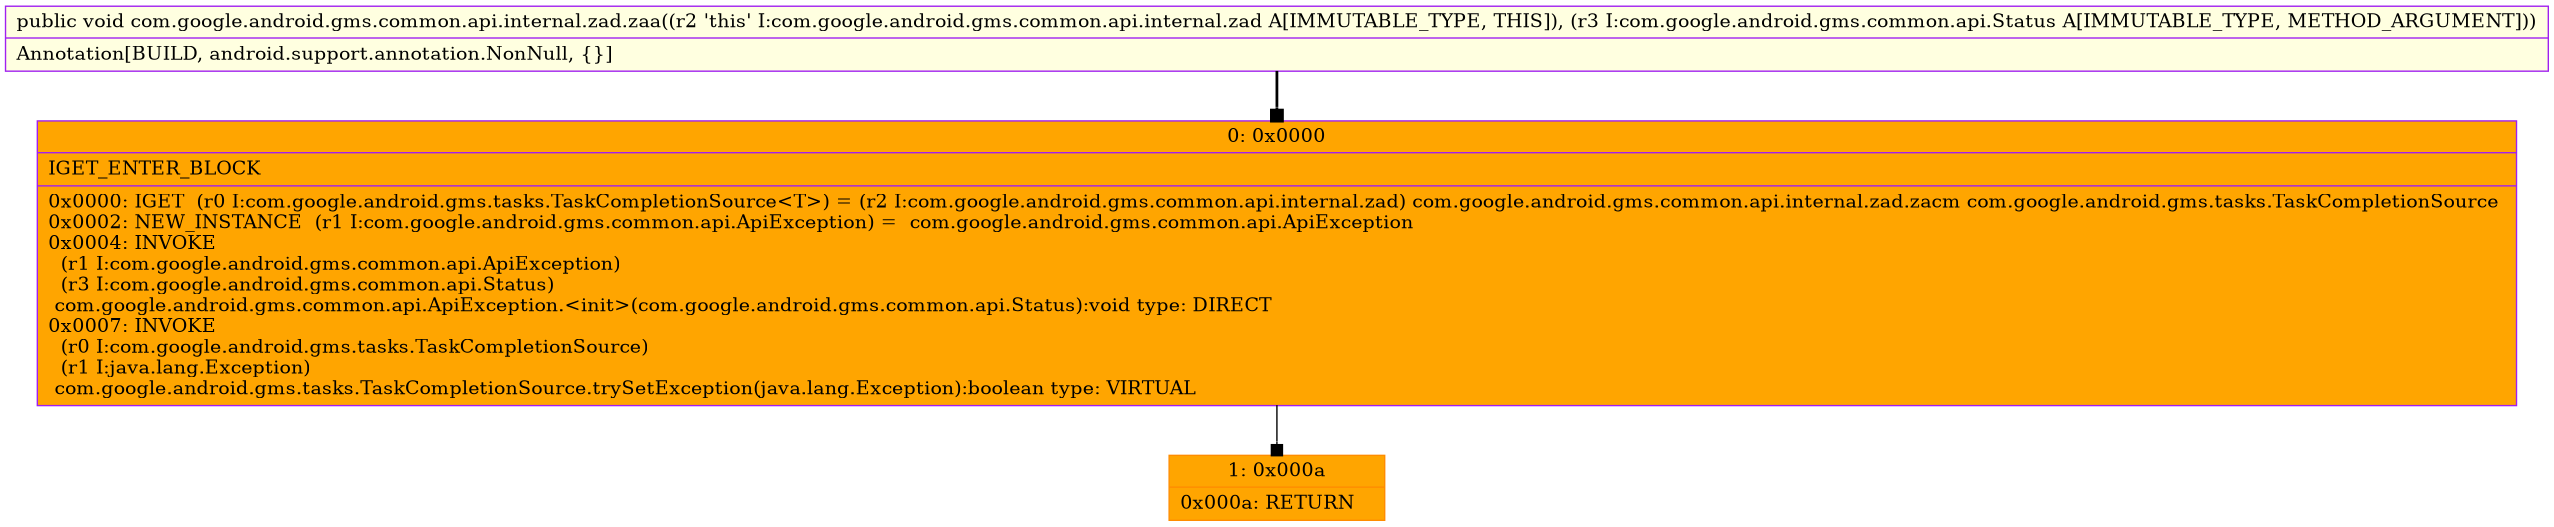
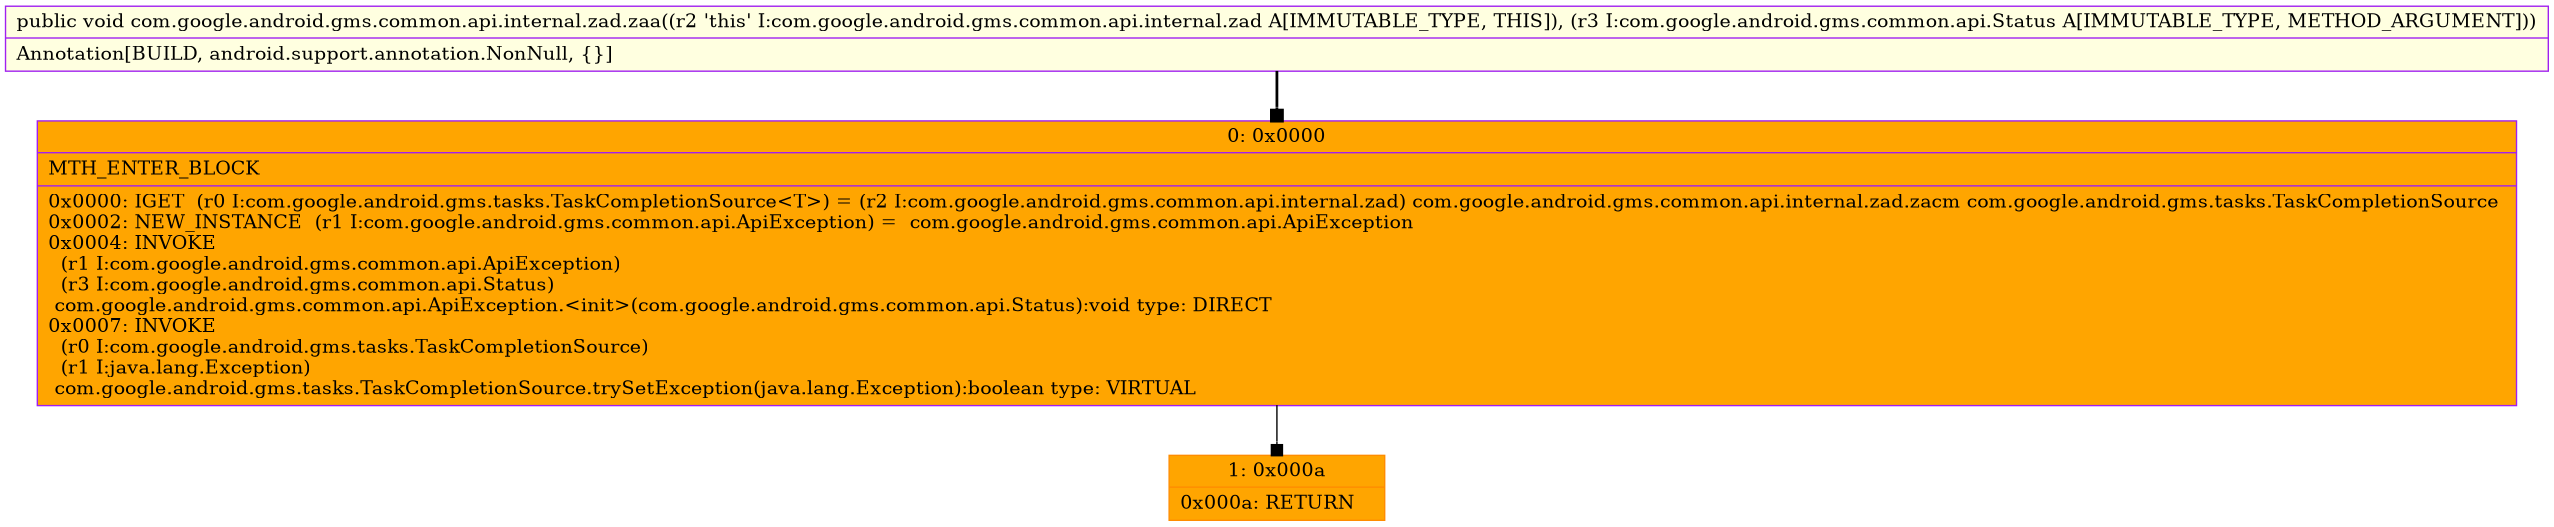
(155, 169) -> (155, 169)
